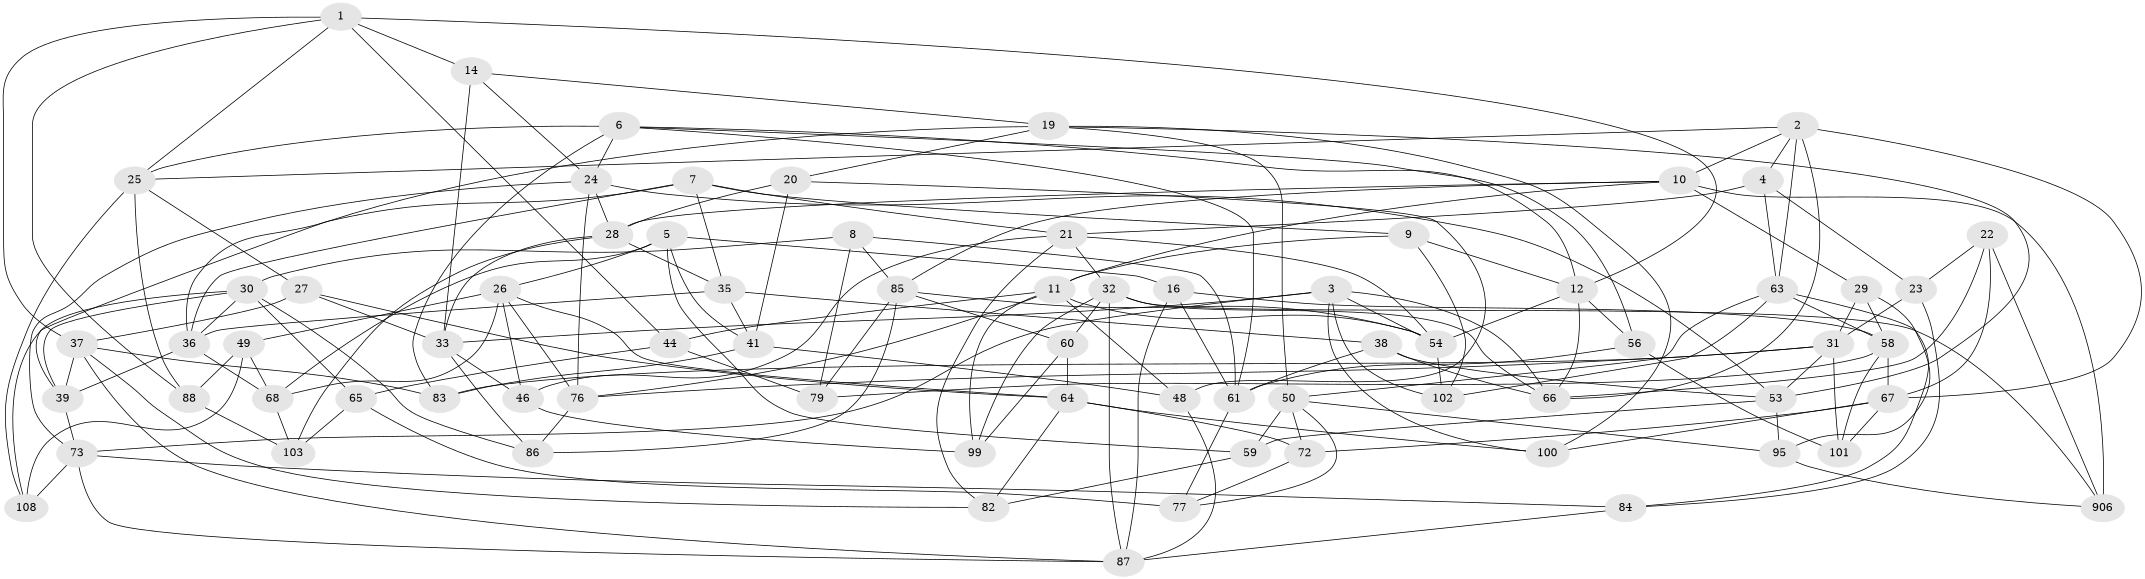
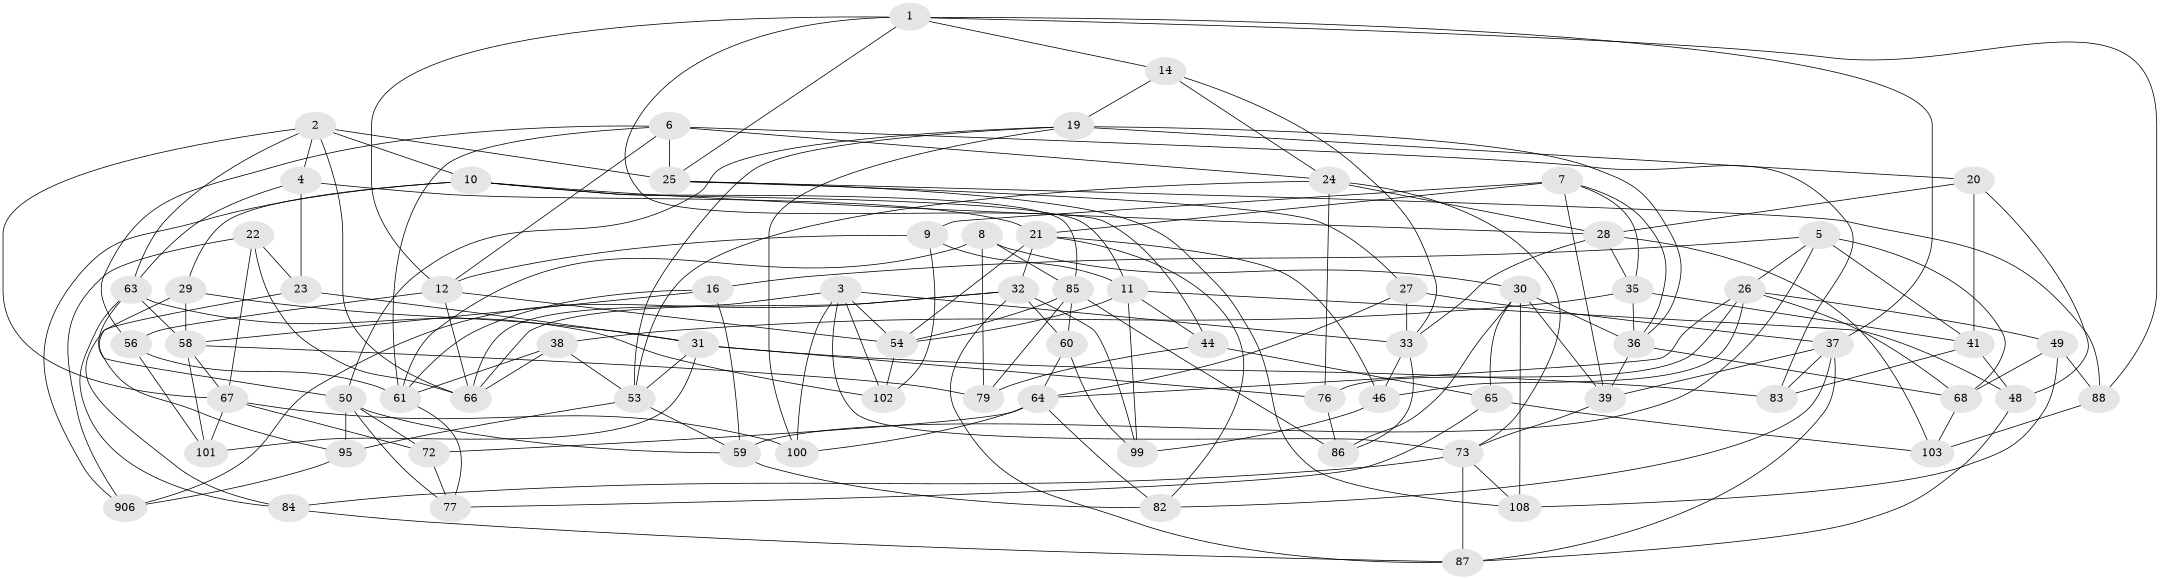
(821, 361) -> none
(1138, 424) -> (732, 364)
